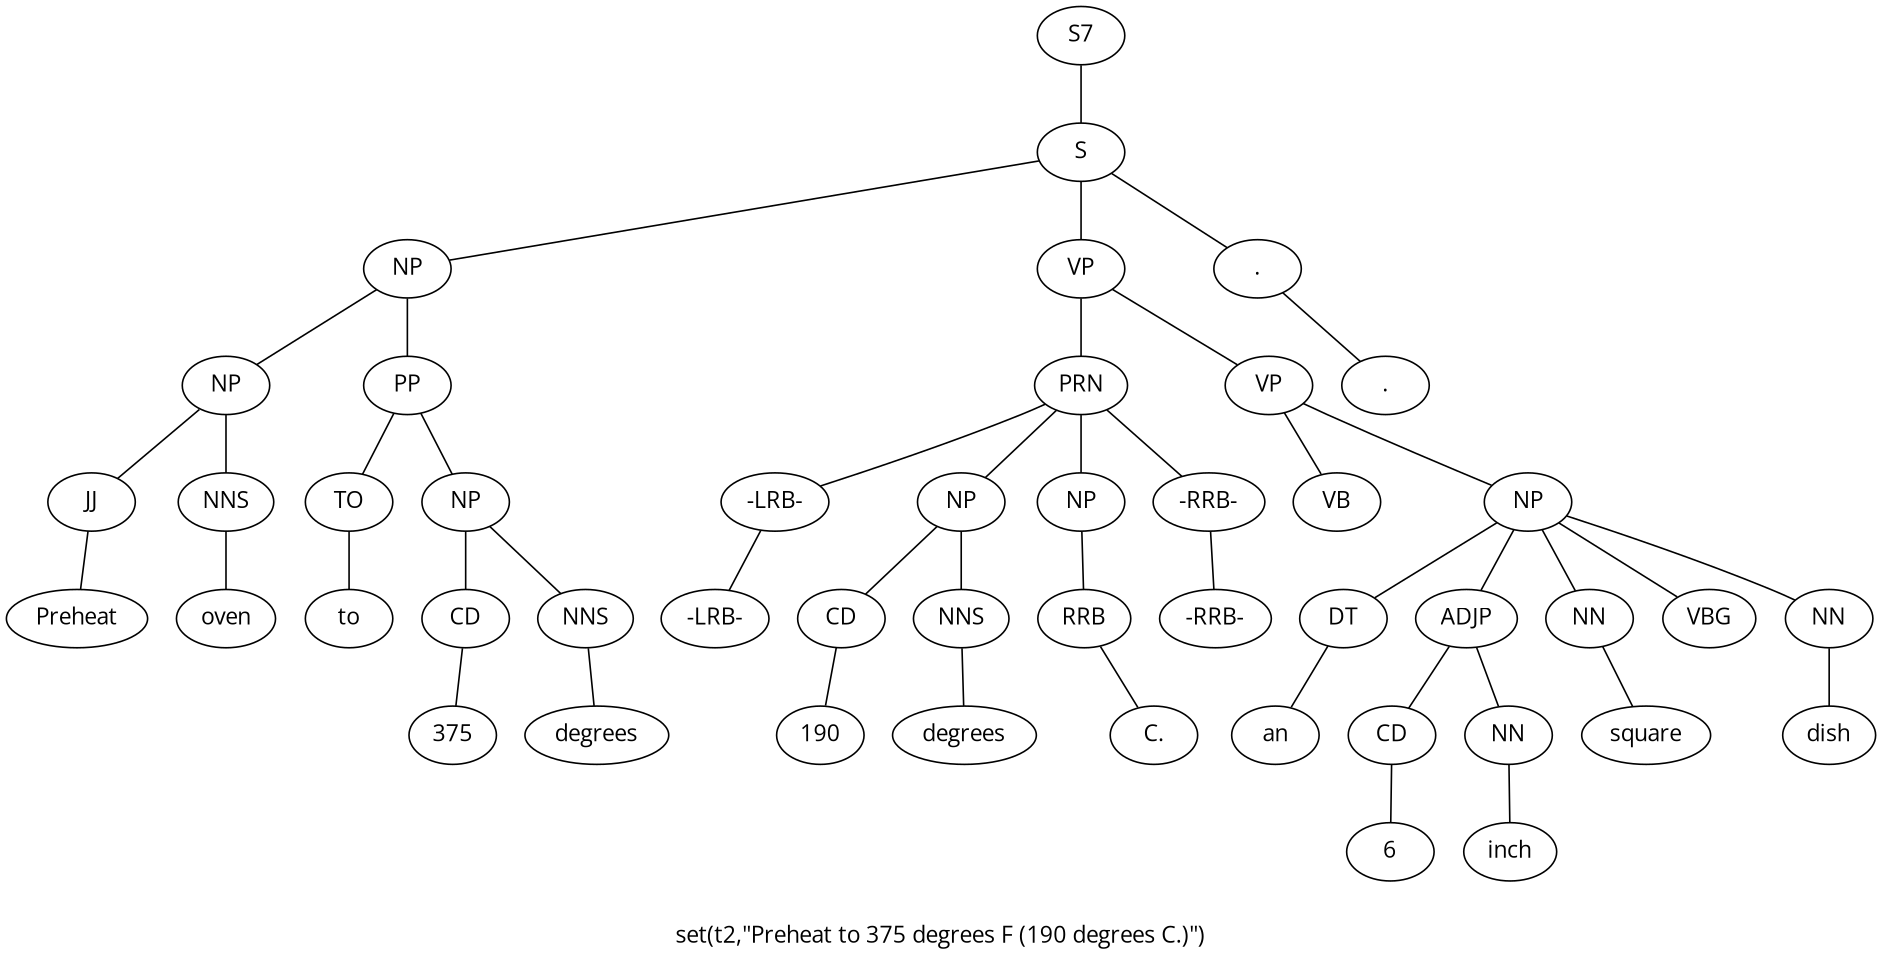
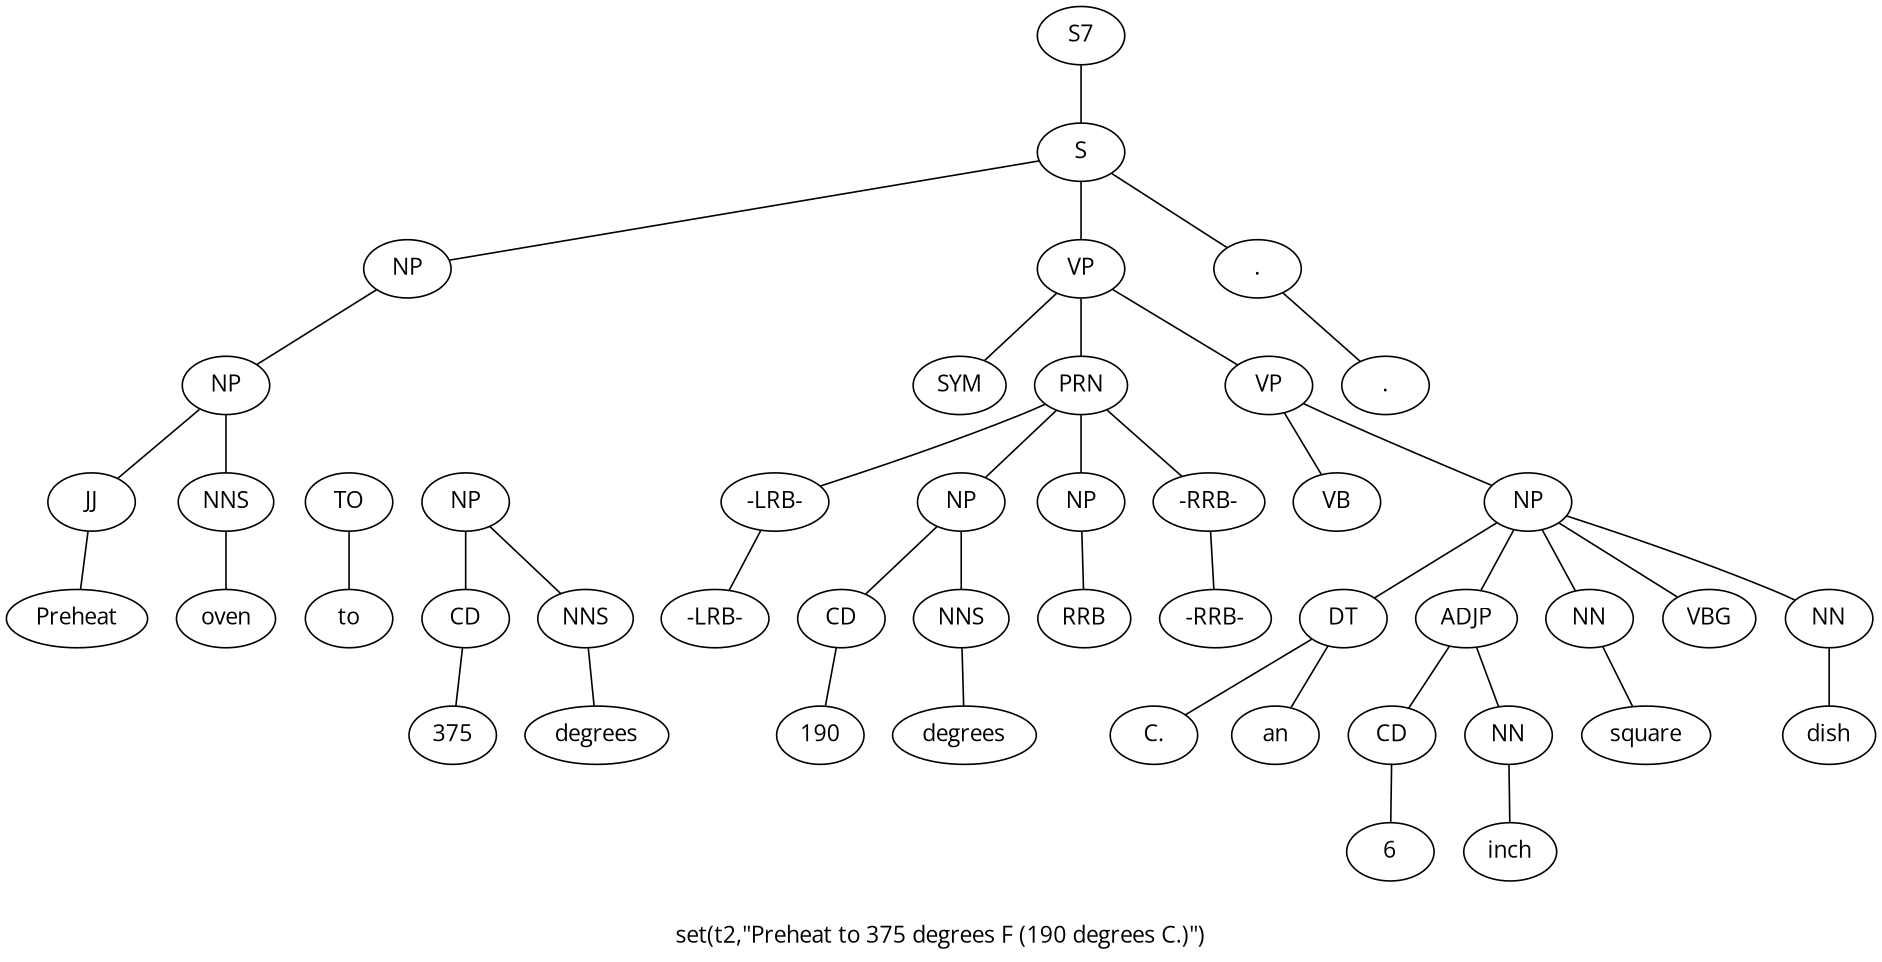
(407, 385) -> none
none -> (960, 385)
(1119, 677) -> (1249, 677)
